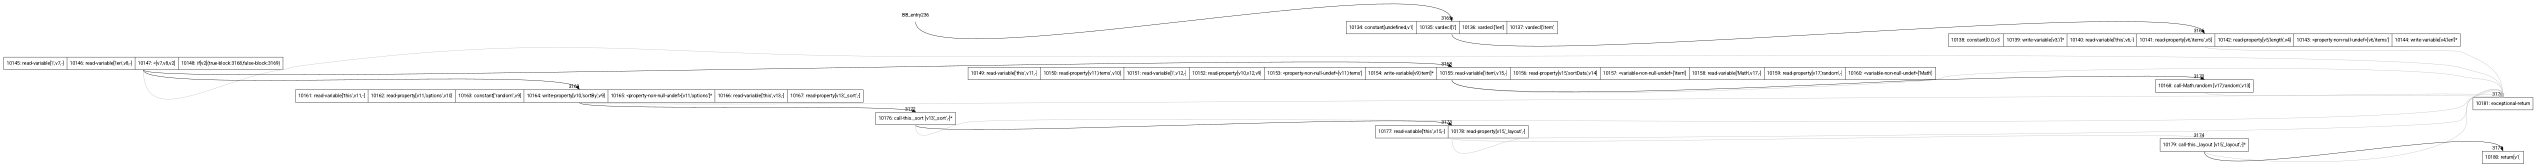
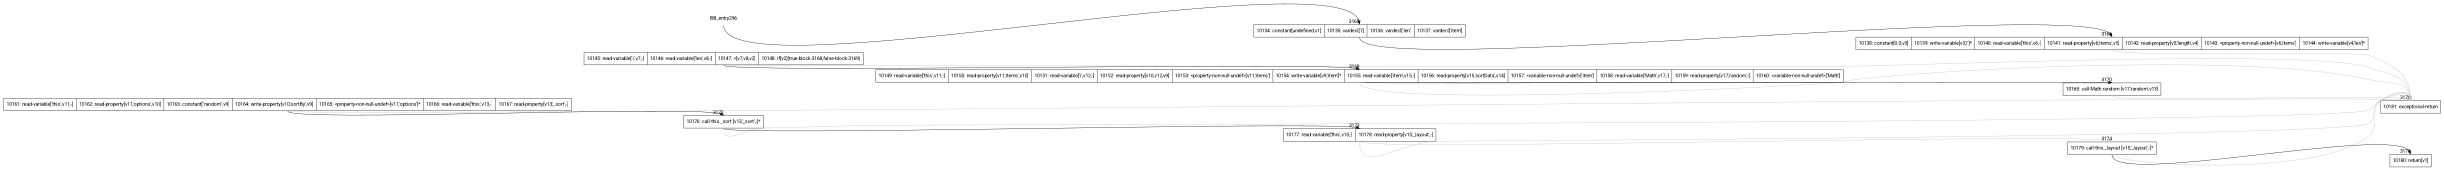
(916, 15) -> (724, 18)
(360, 80) -> none
